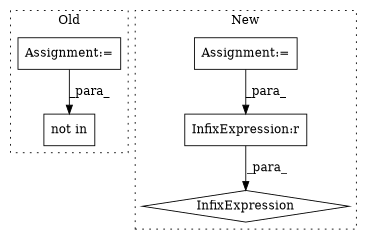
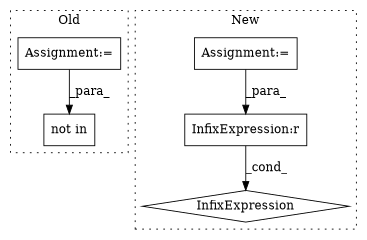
(267, 168) -> (267, 168)
